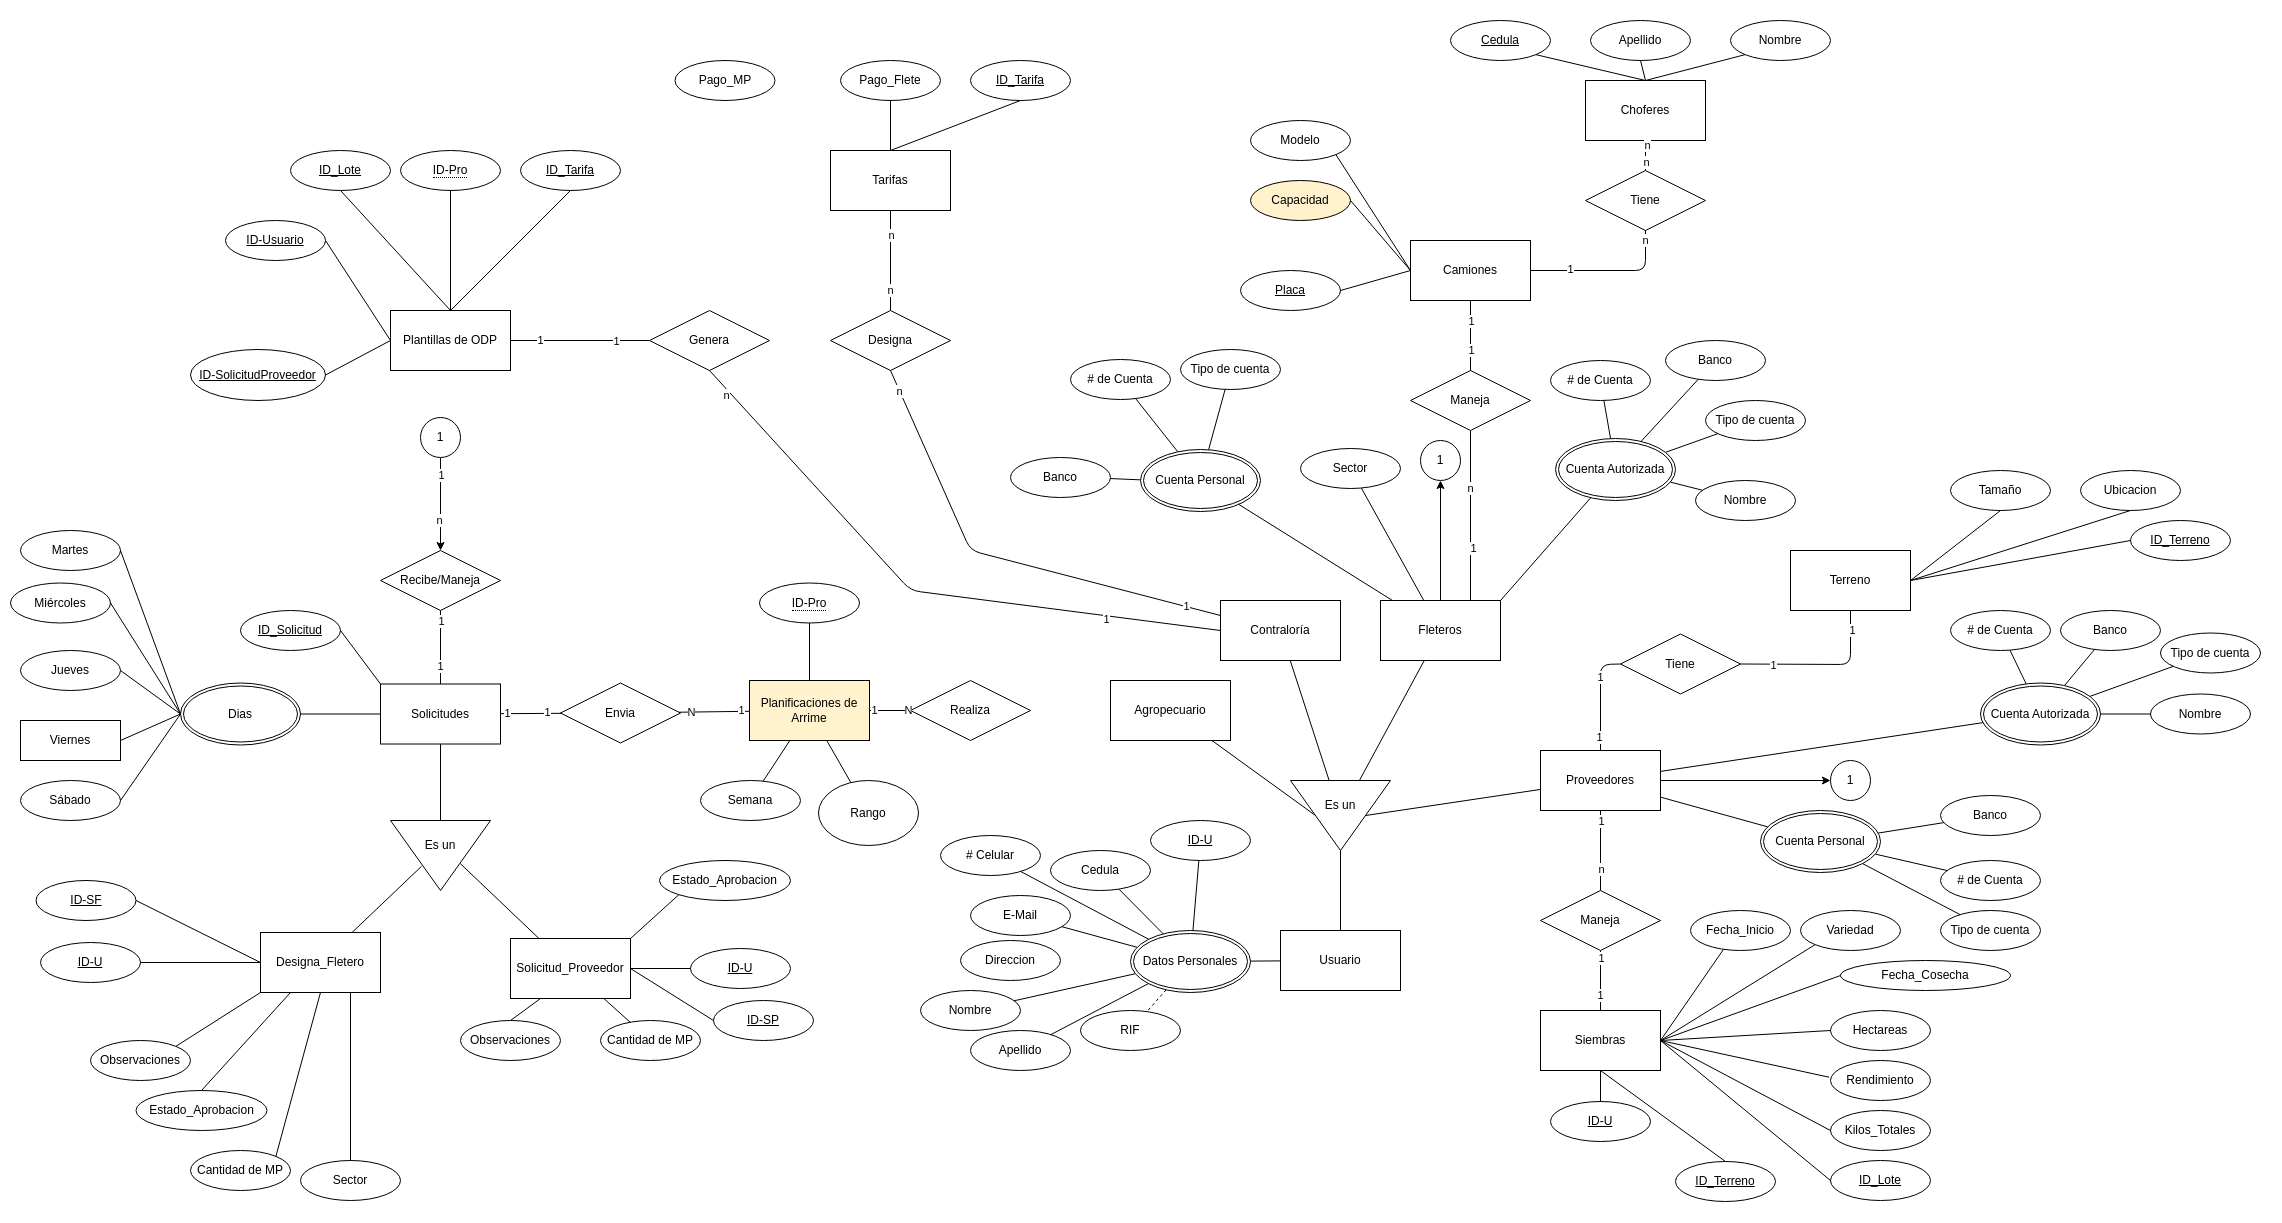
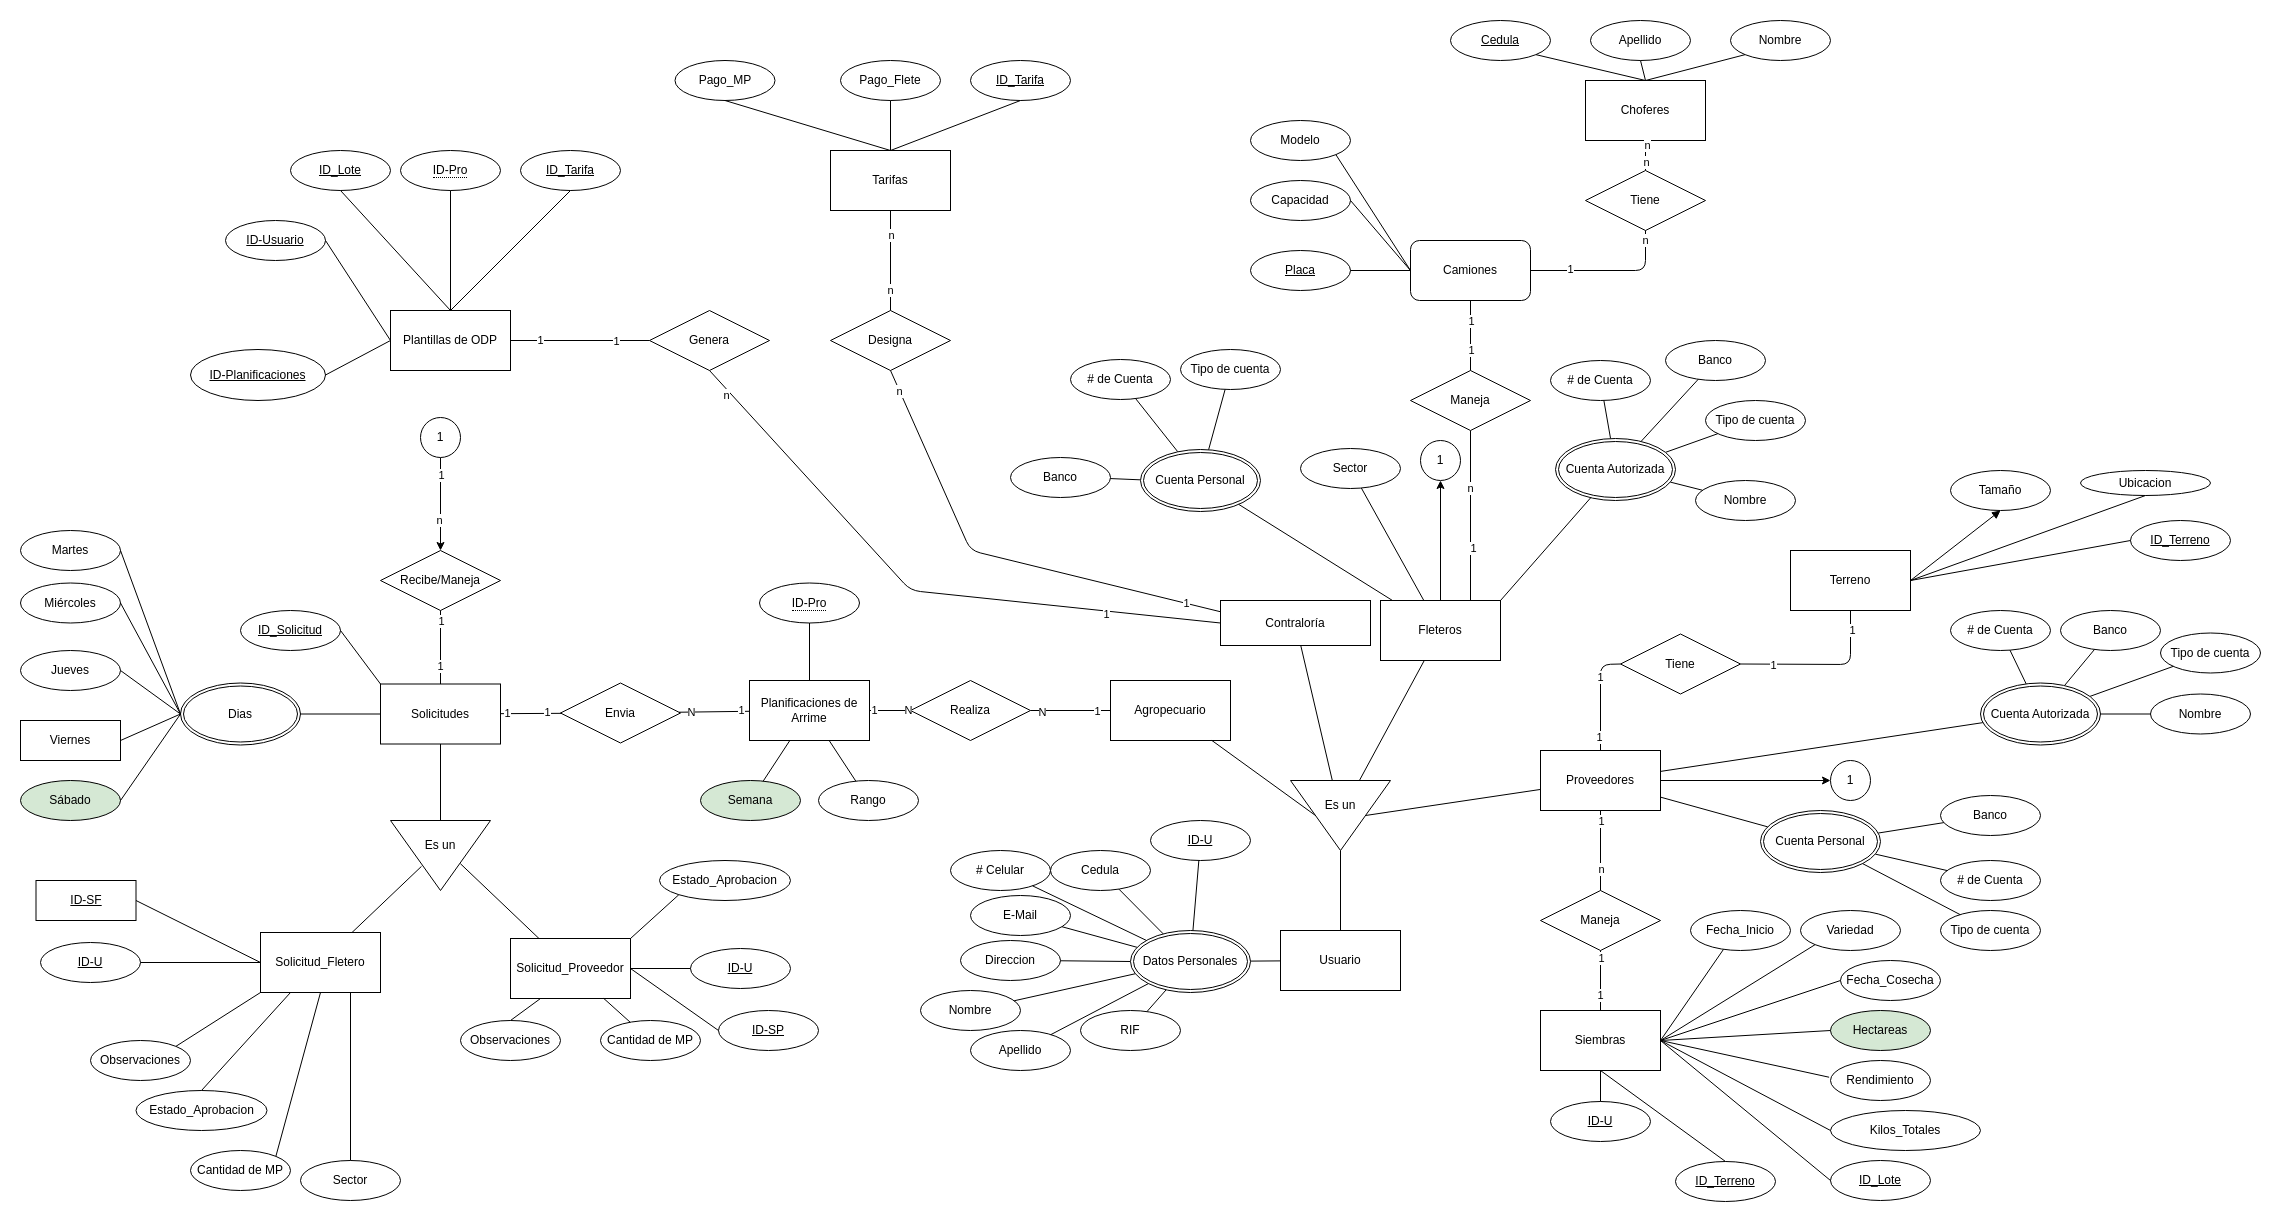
none -> (806, 125)
(1301, 201) -> (1301, 201)
(1471, 271) -> (1471, 271)
(1291, 291) -> (1301, 271)
(258, 376) -> (258, 376)
(2131, 491) -> (2146, 483)
(1996, 514) -> (1992, 517)
(61, 603) -> (71, 603)
(1281, 631) -> (1296, 623)
(810, 711) -> (810, 711)
none -> (1071, 711)
(71, 801) -> (71, 801)
(751, 801) -> (751, 801)
(869, 813) -> (869, 801)
(991, 856) -> (1001, 871)
(86, 901) -> (86, 901)
none -> (1096, 961)
(321, 963) -> (321, 963)
(1926, 976) -> (1891, 981)
(1156, 1001) -> (1156, 1001)
(764, 1021) -> (769, 1031)
(1881, 1031) -> (1881, 1031)
(1881, 1131) -> (1906, 1131)
